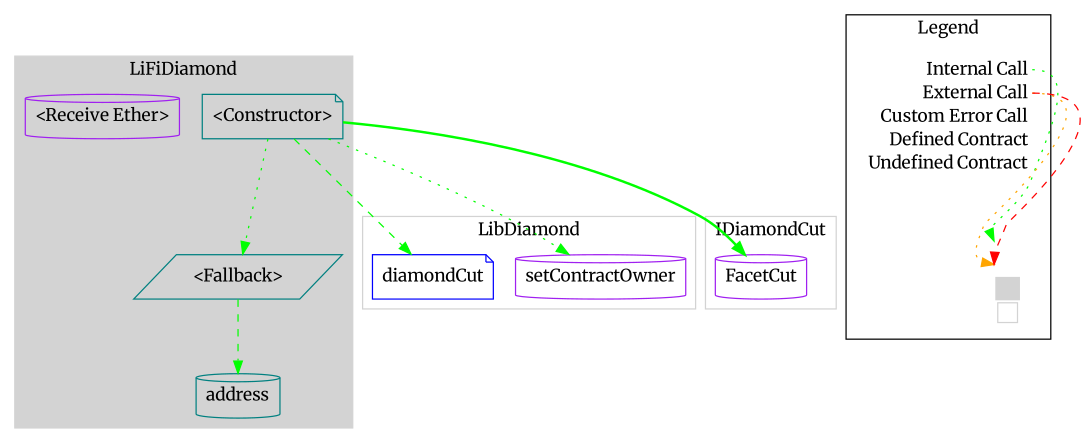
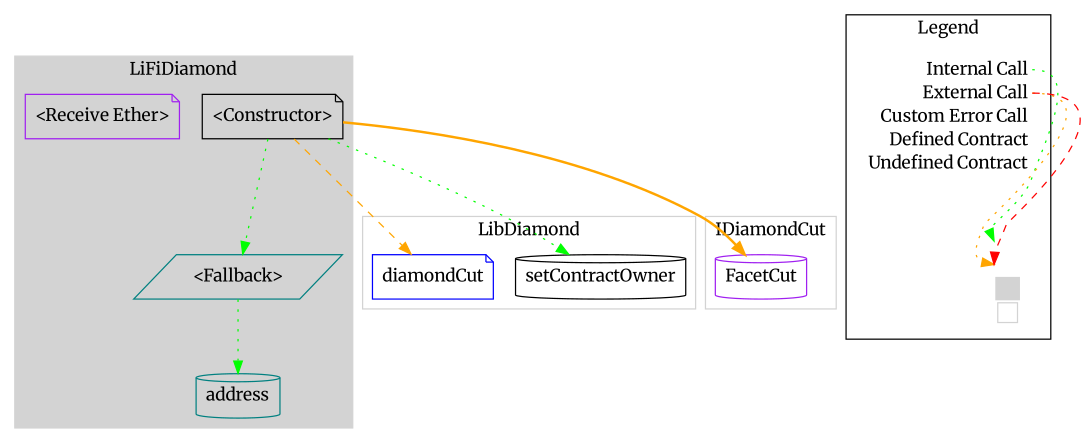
(102, 117) -> (102, 117)
(273, 117) -> (273, 117)
(549, 158) -> (549, 158)
(343, 187) -> (343, 187)
(601, 277) -> (601, 277)
(238, 330) -> (238, 330)
